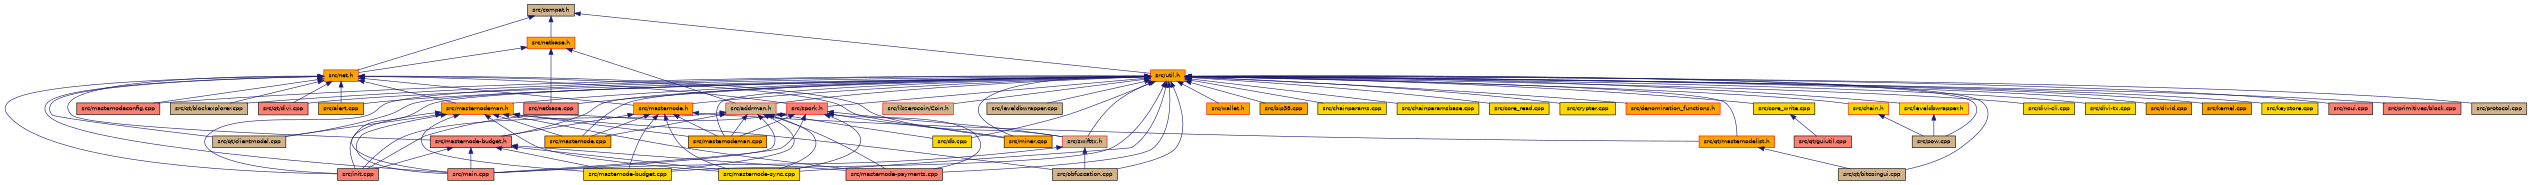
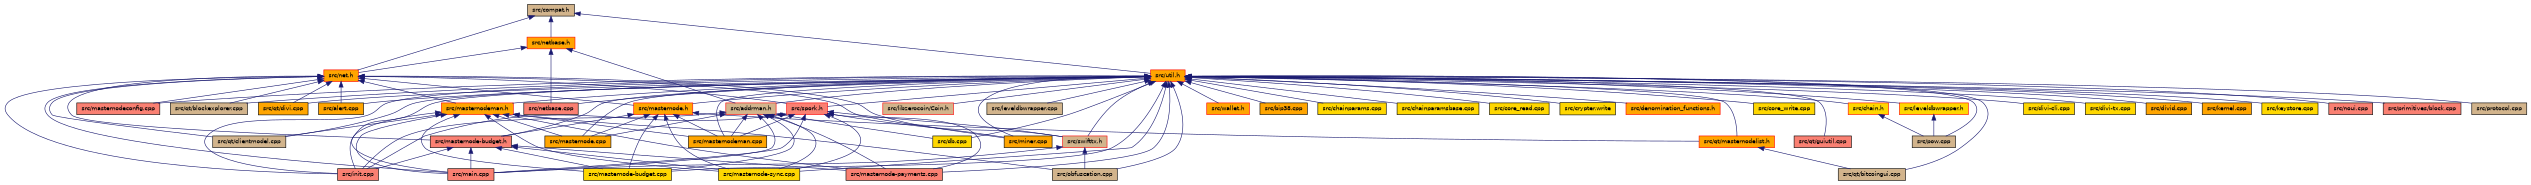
(283, 109) -> (283, 109)
(1588, 109) -> (1588, 109)
(1806, 127) -> (1524, 81)
